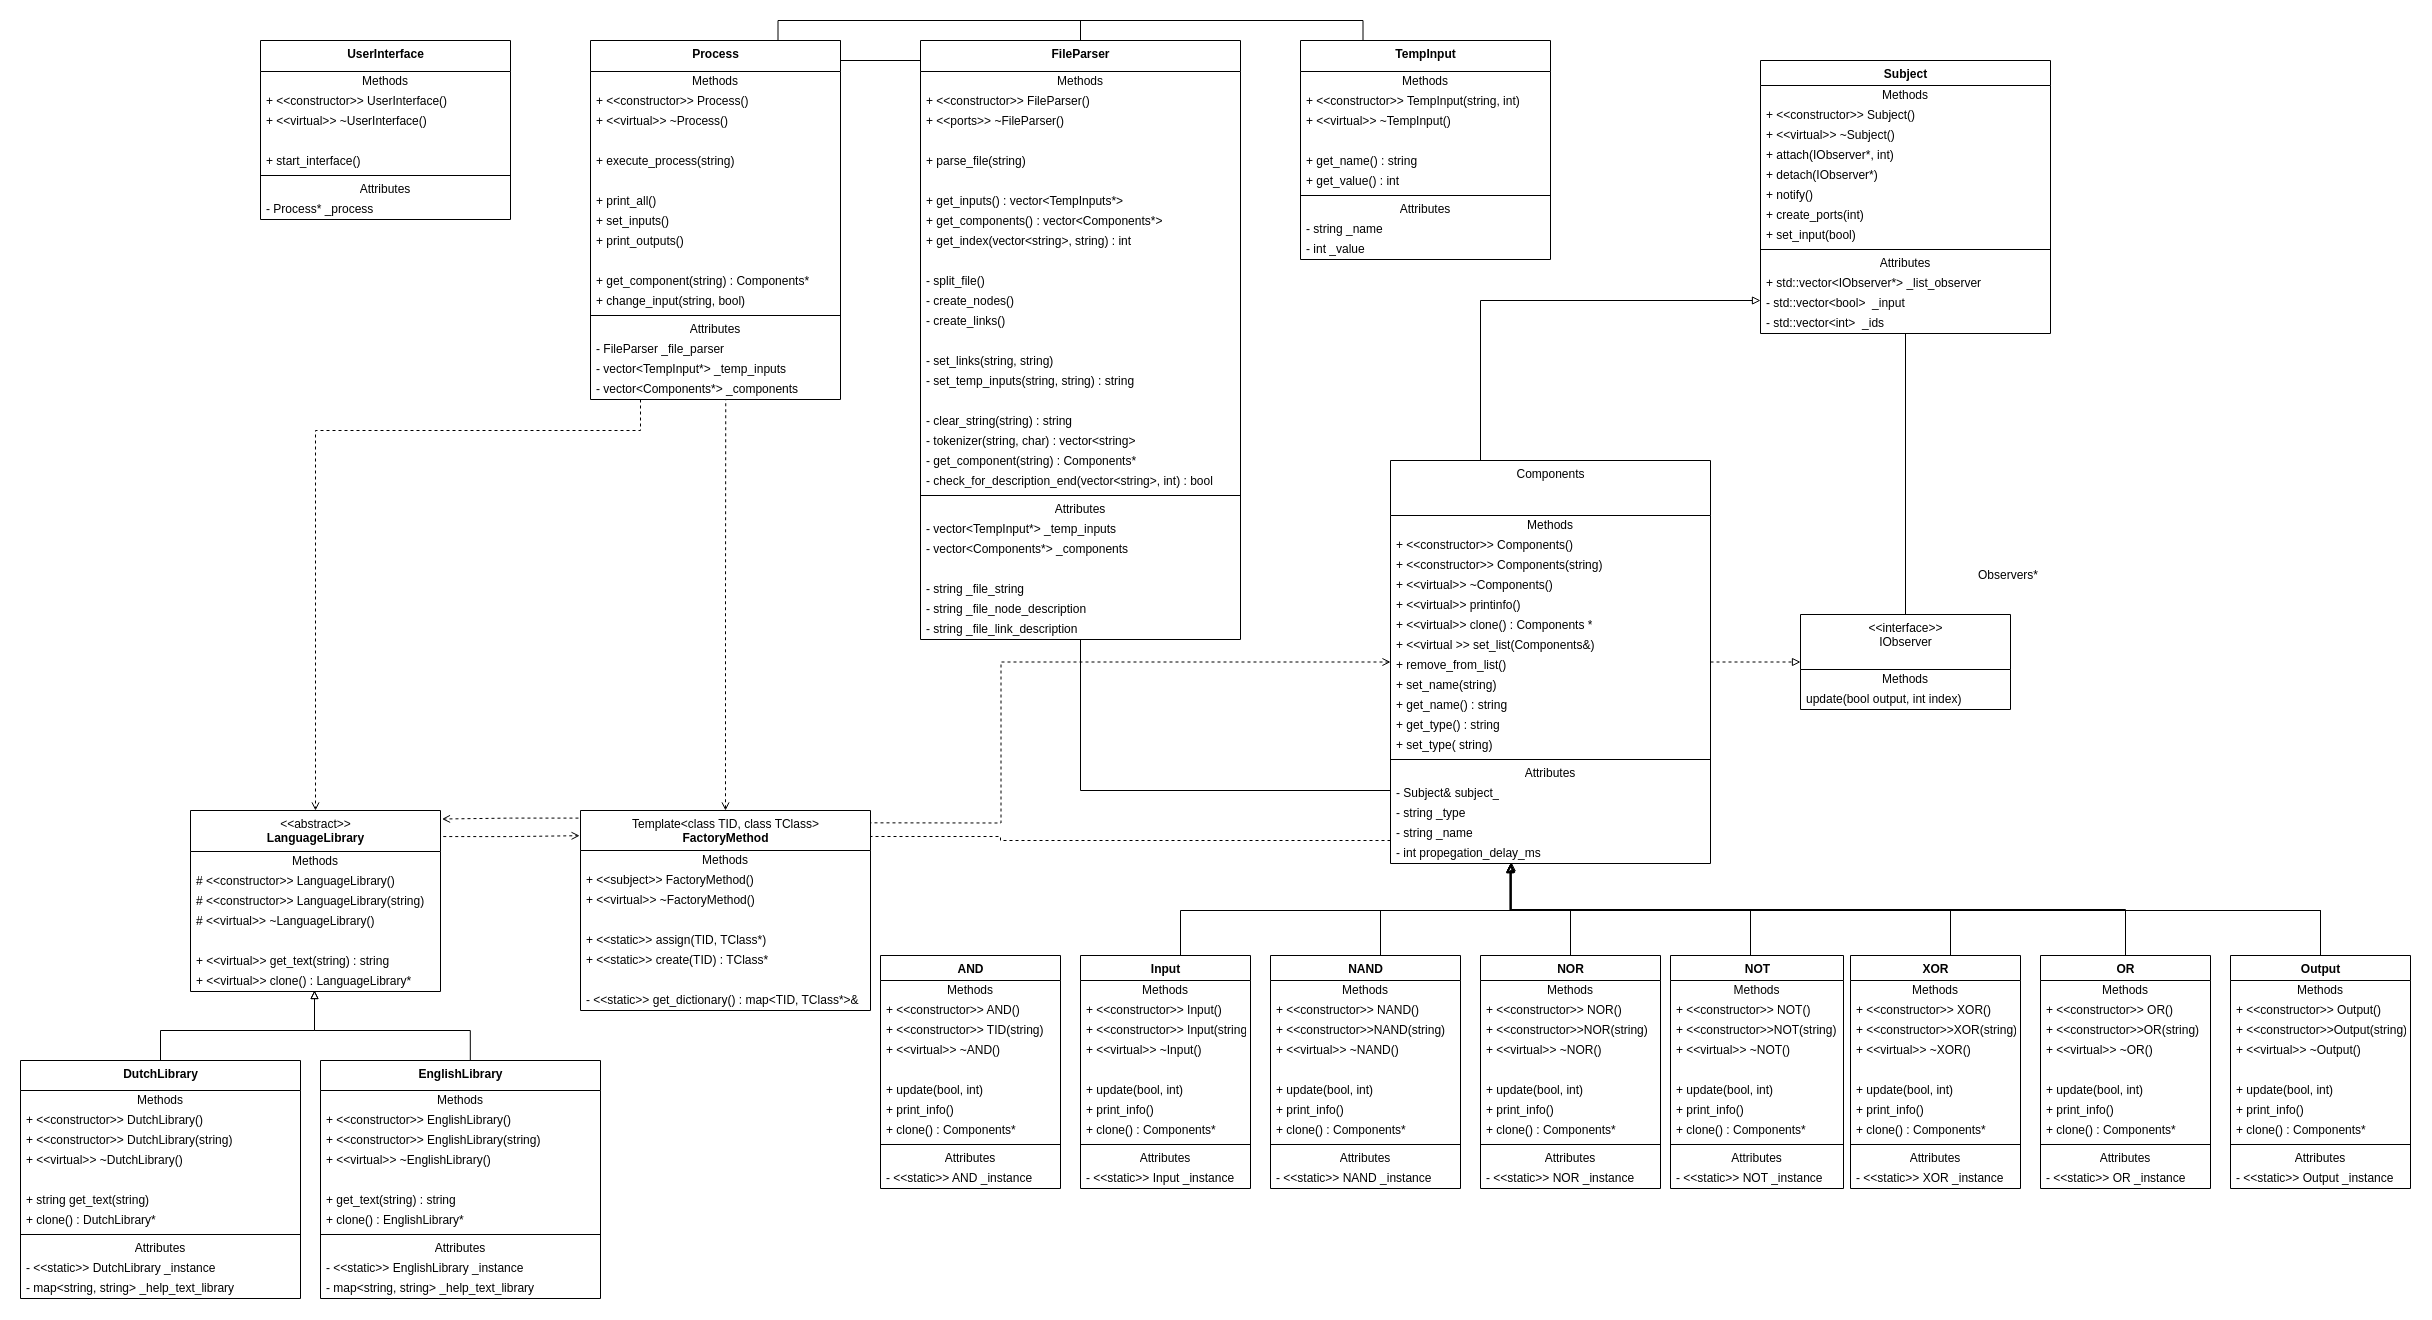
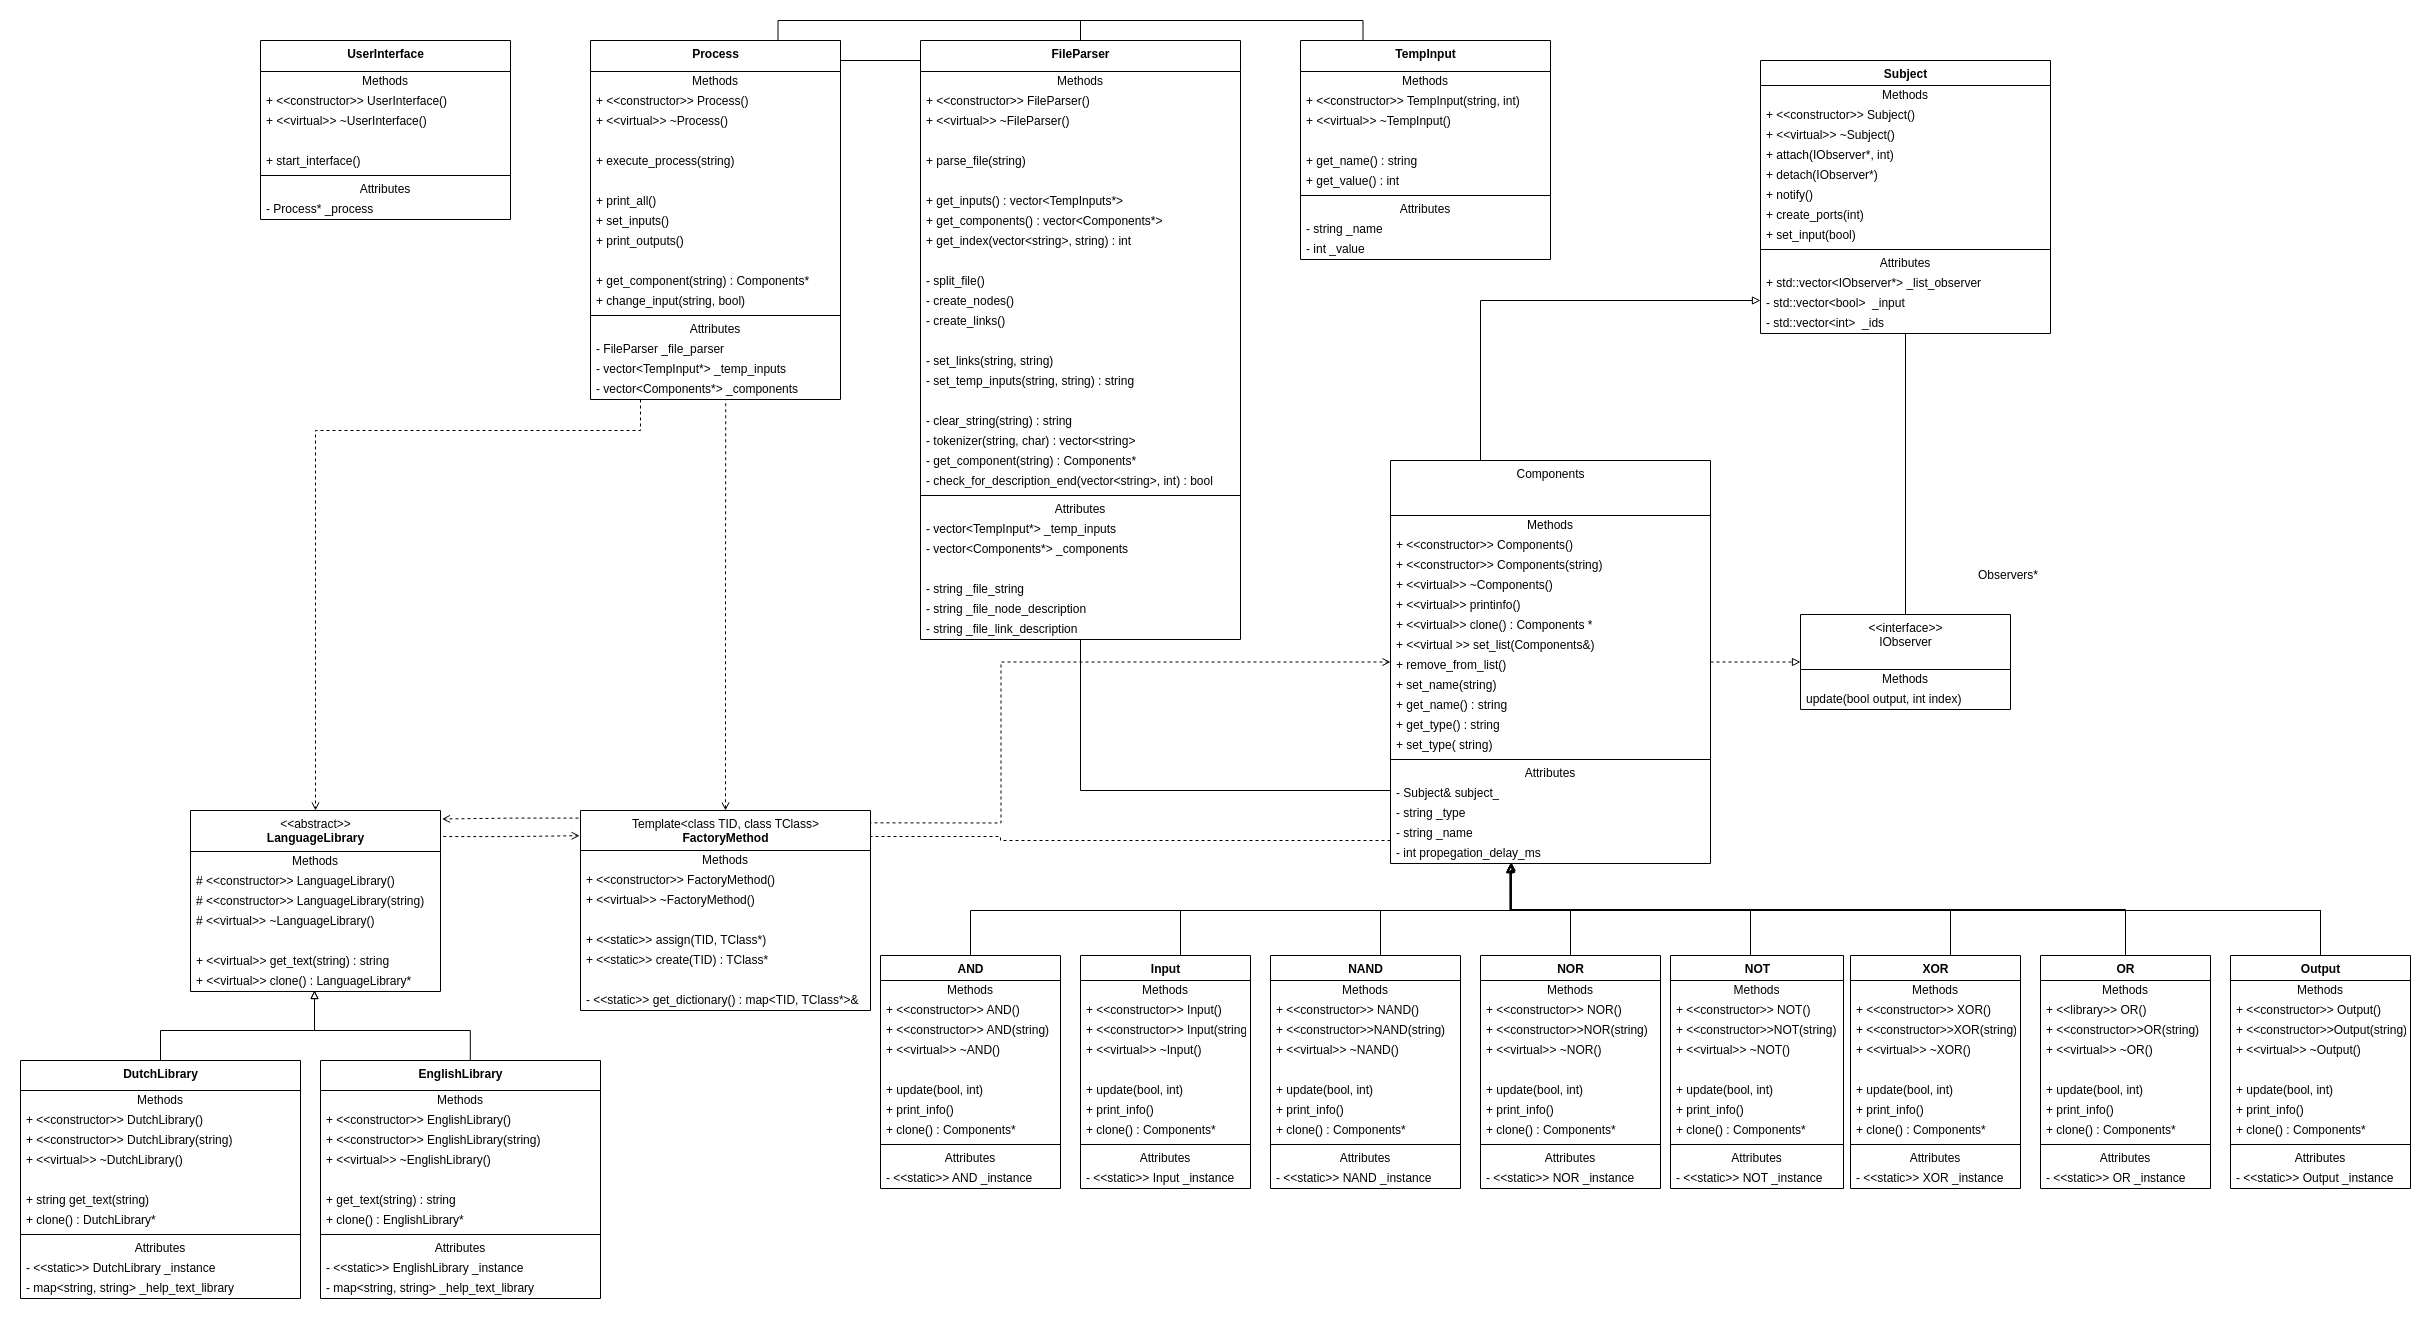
(1004, 122) -> (1008, 122)
(681, 881) -> (694, 881)
none -> (1052, 911)
(2117, 1011) -> (2101, 1011)
(979, 1031) -> (979, 1031)
